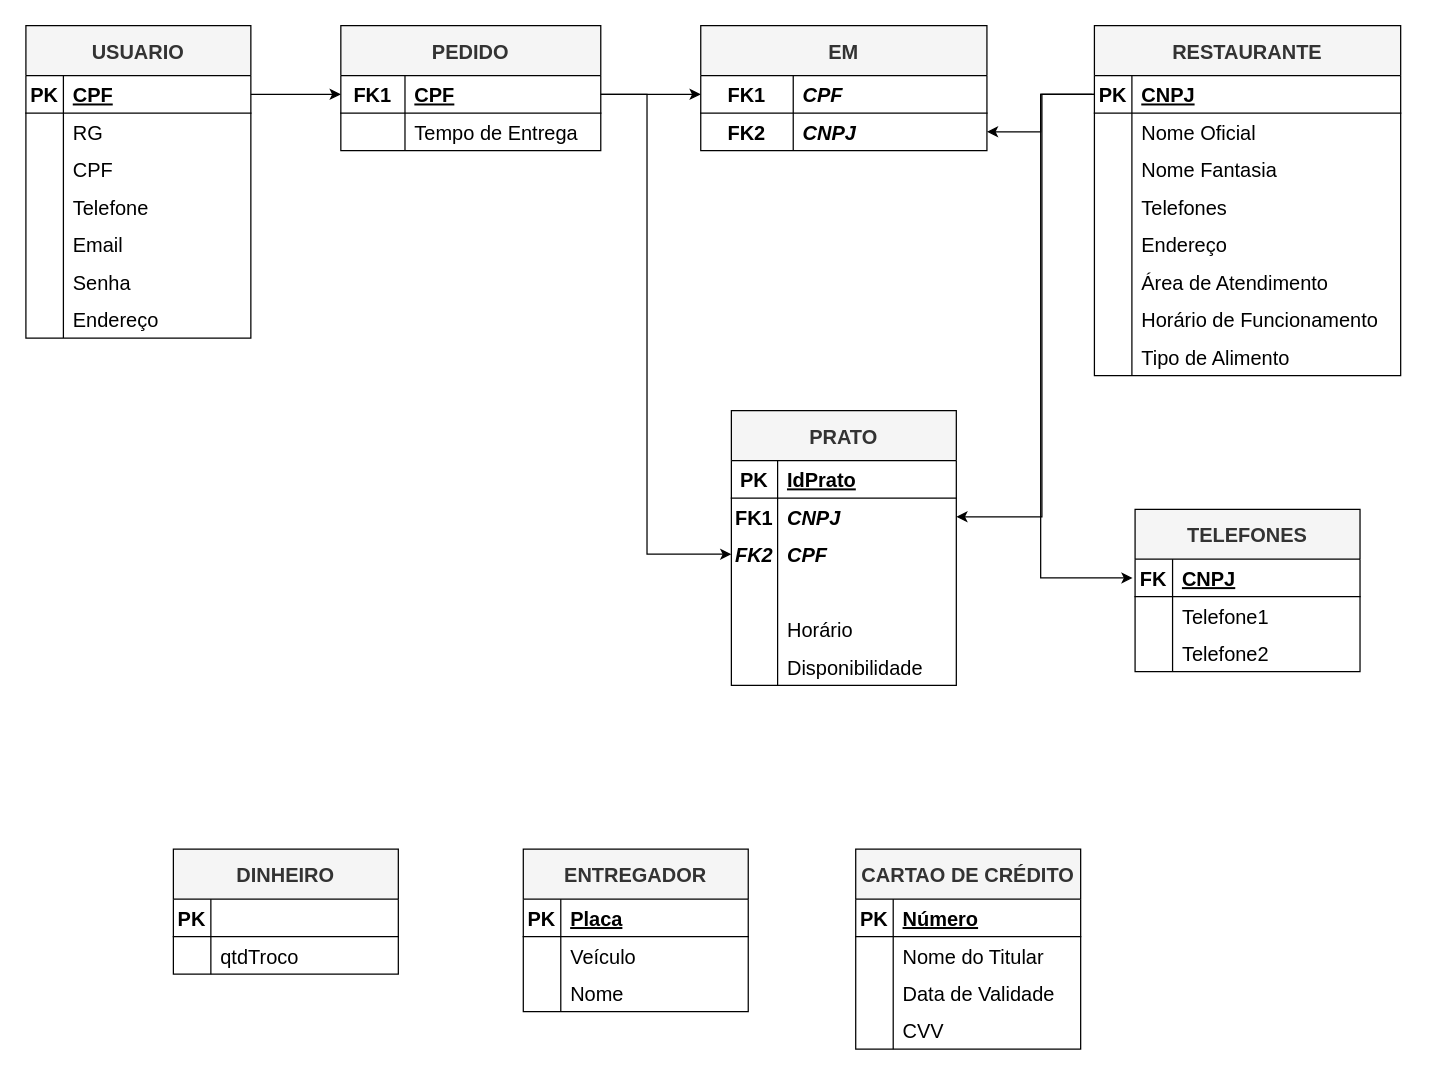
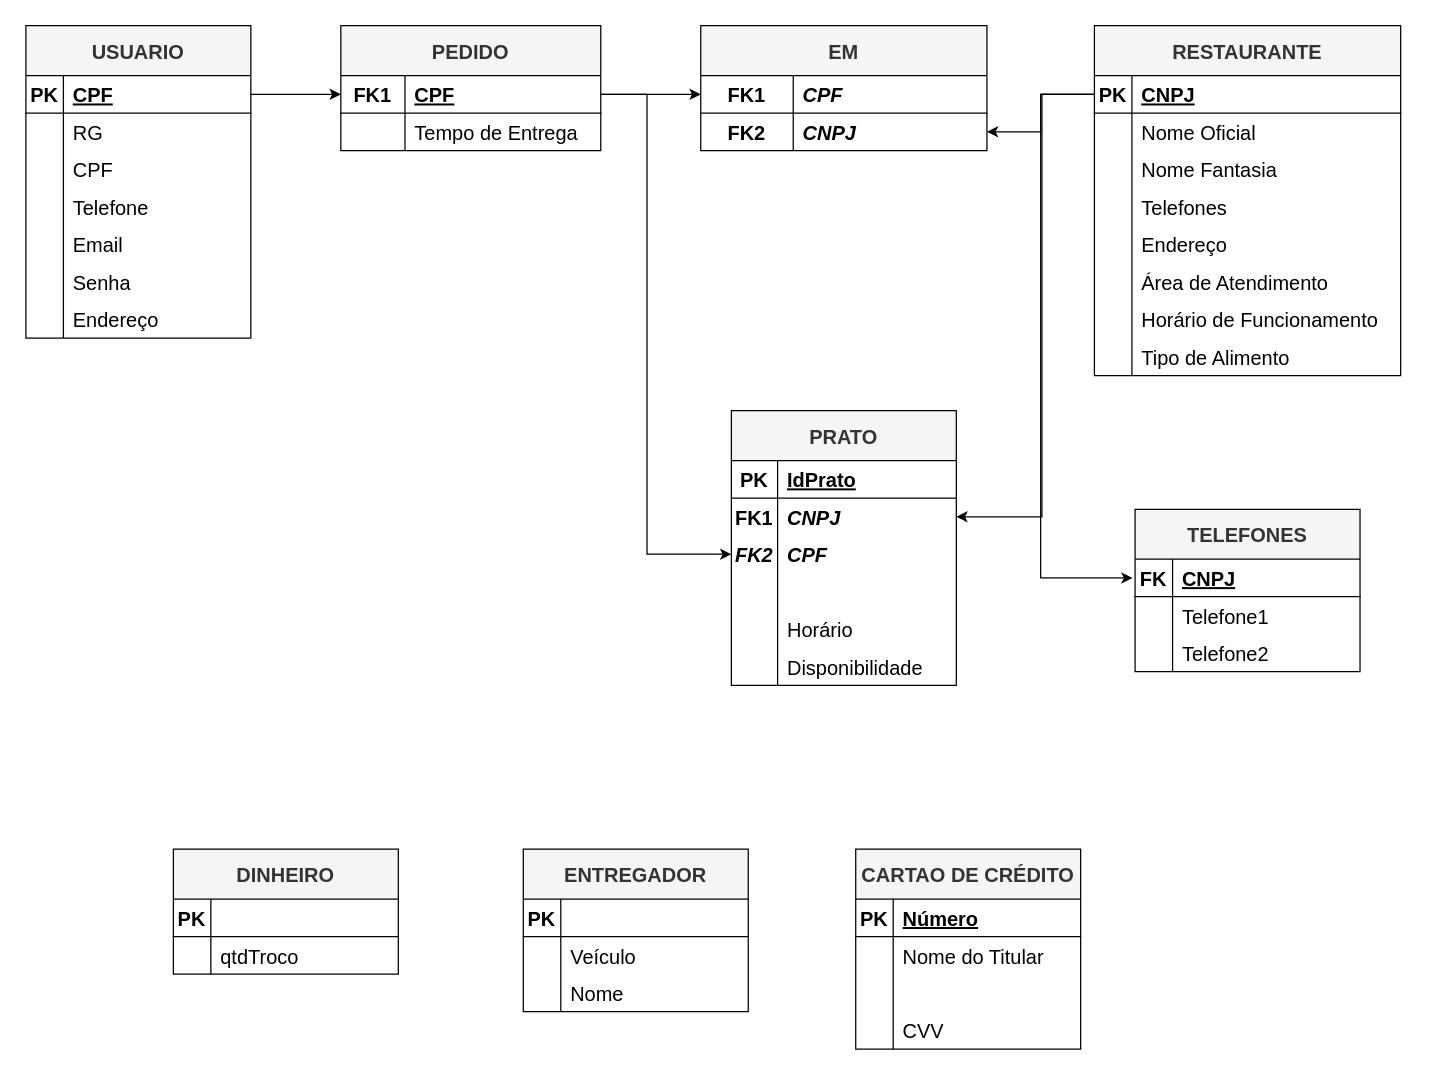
(654, 918) -> none
(987, 993) -> none
